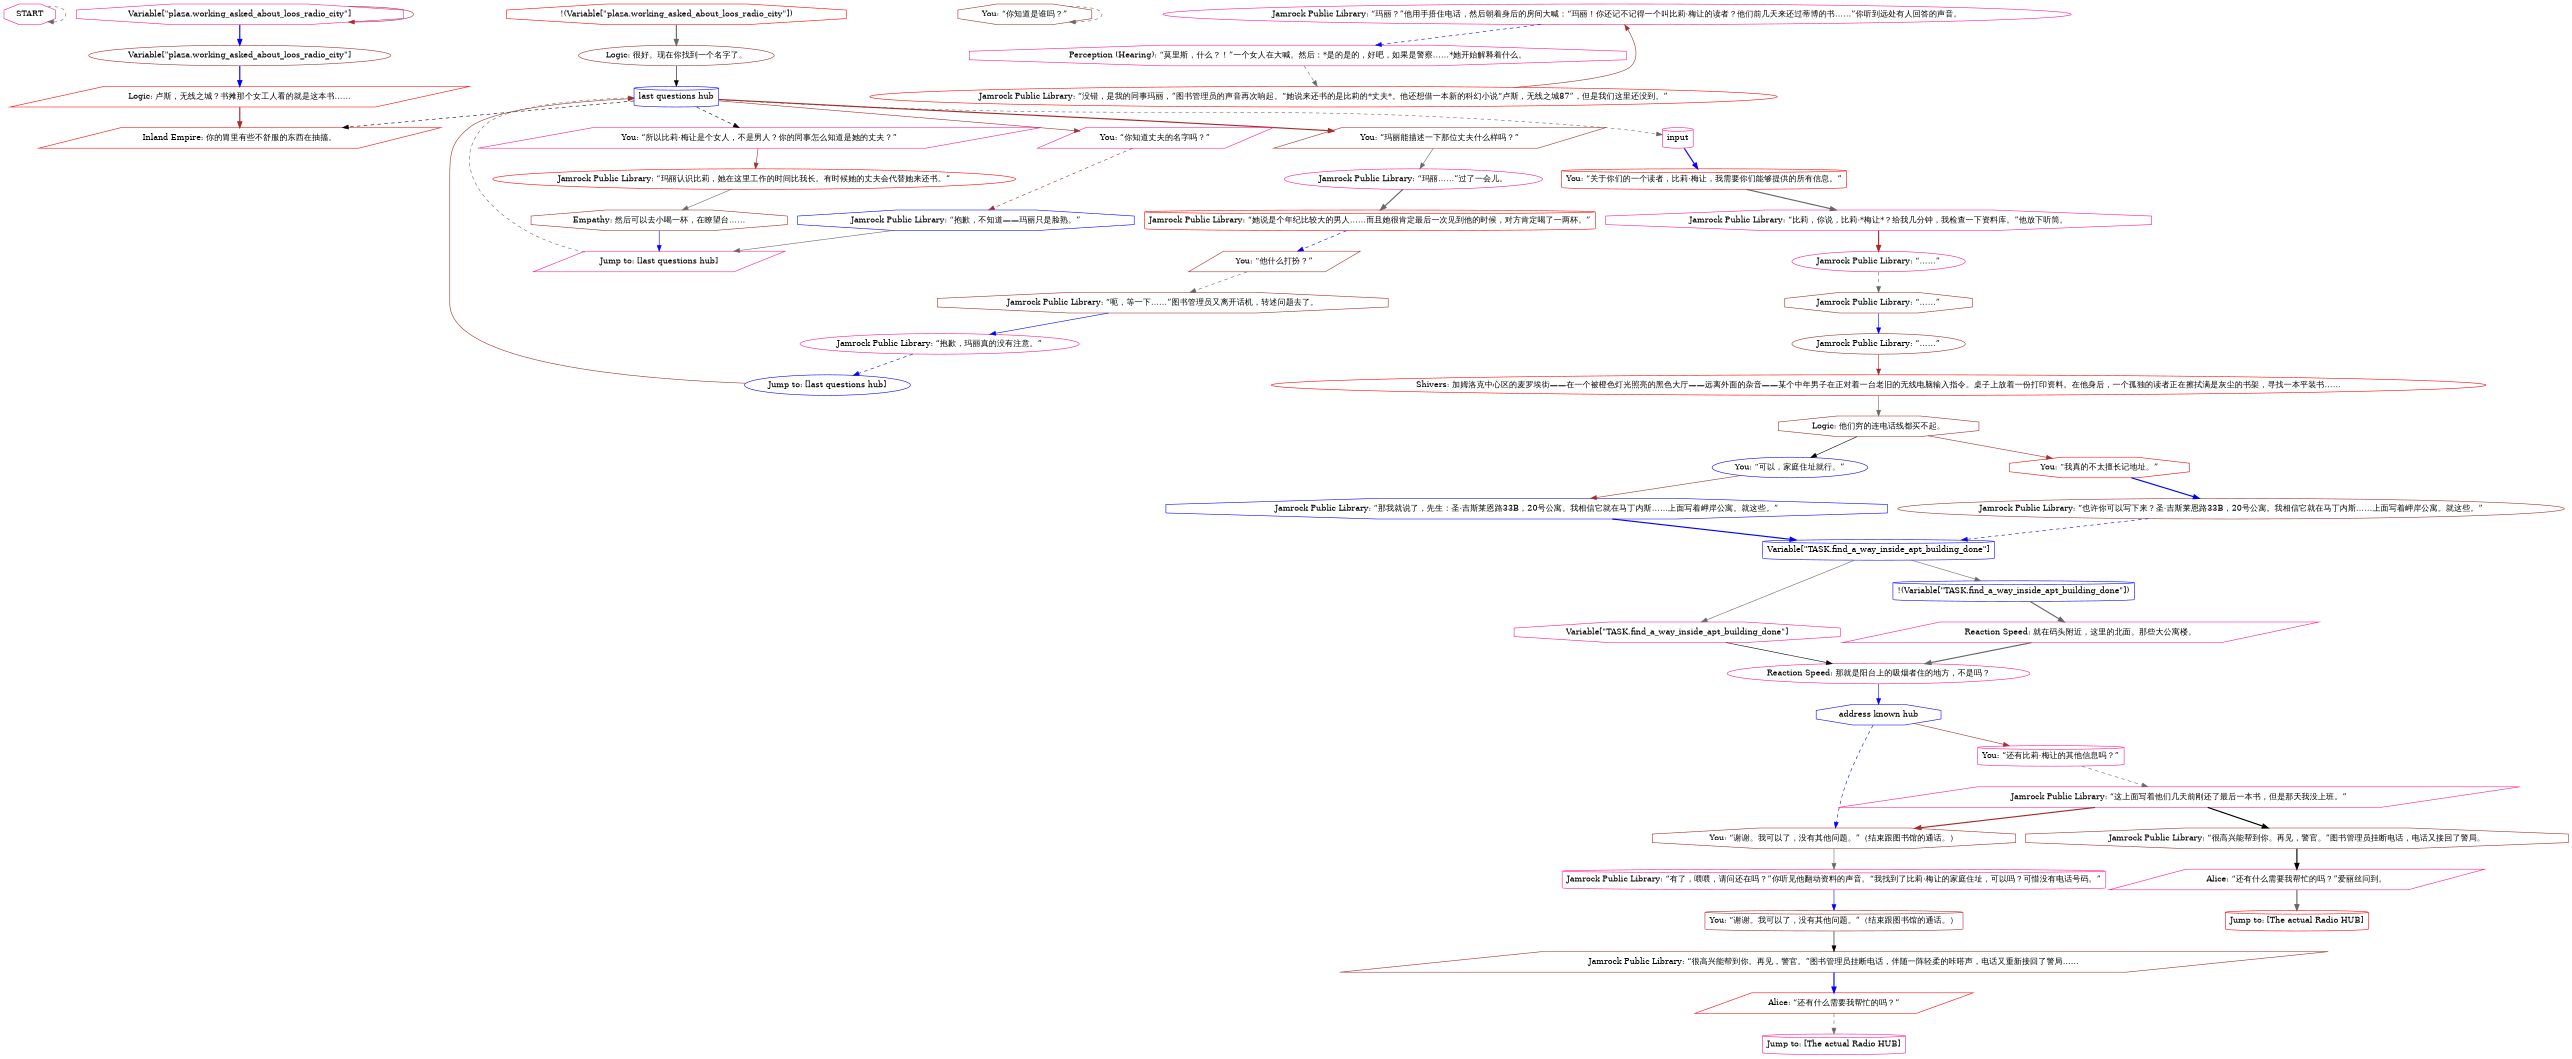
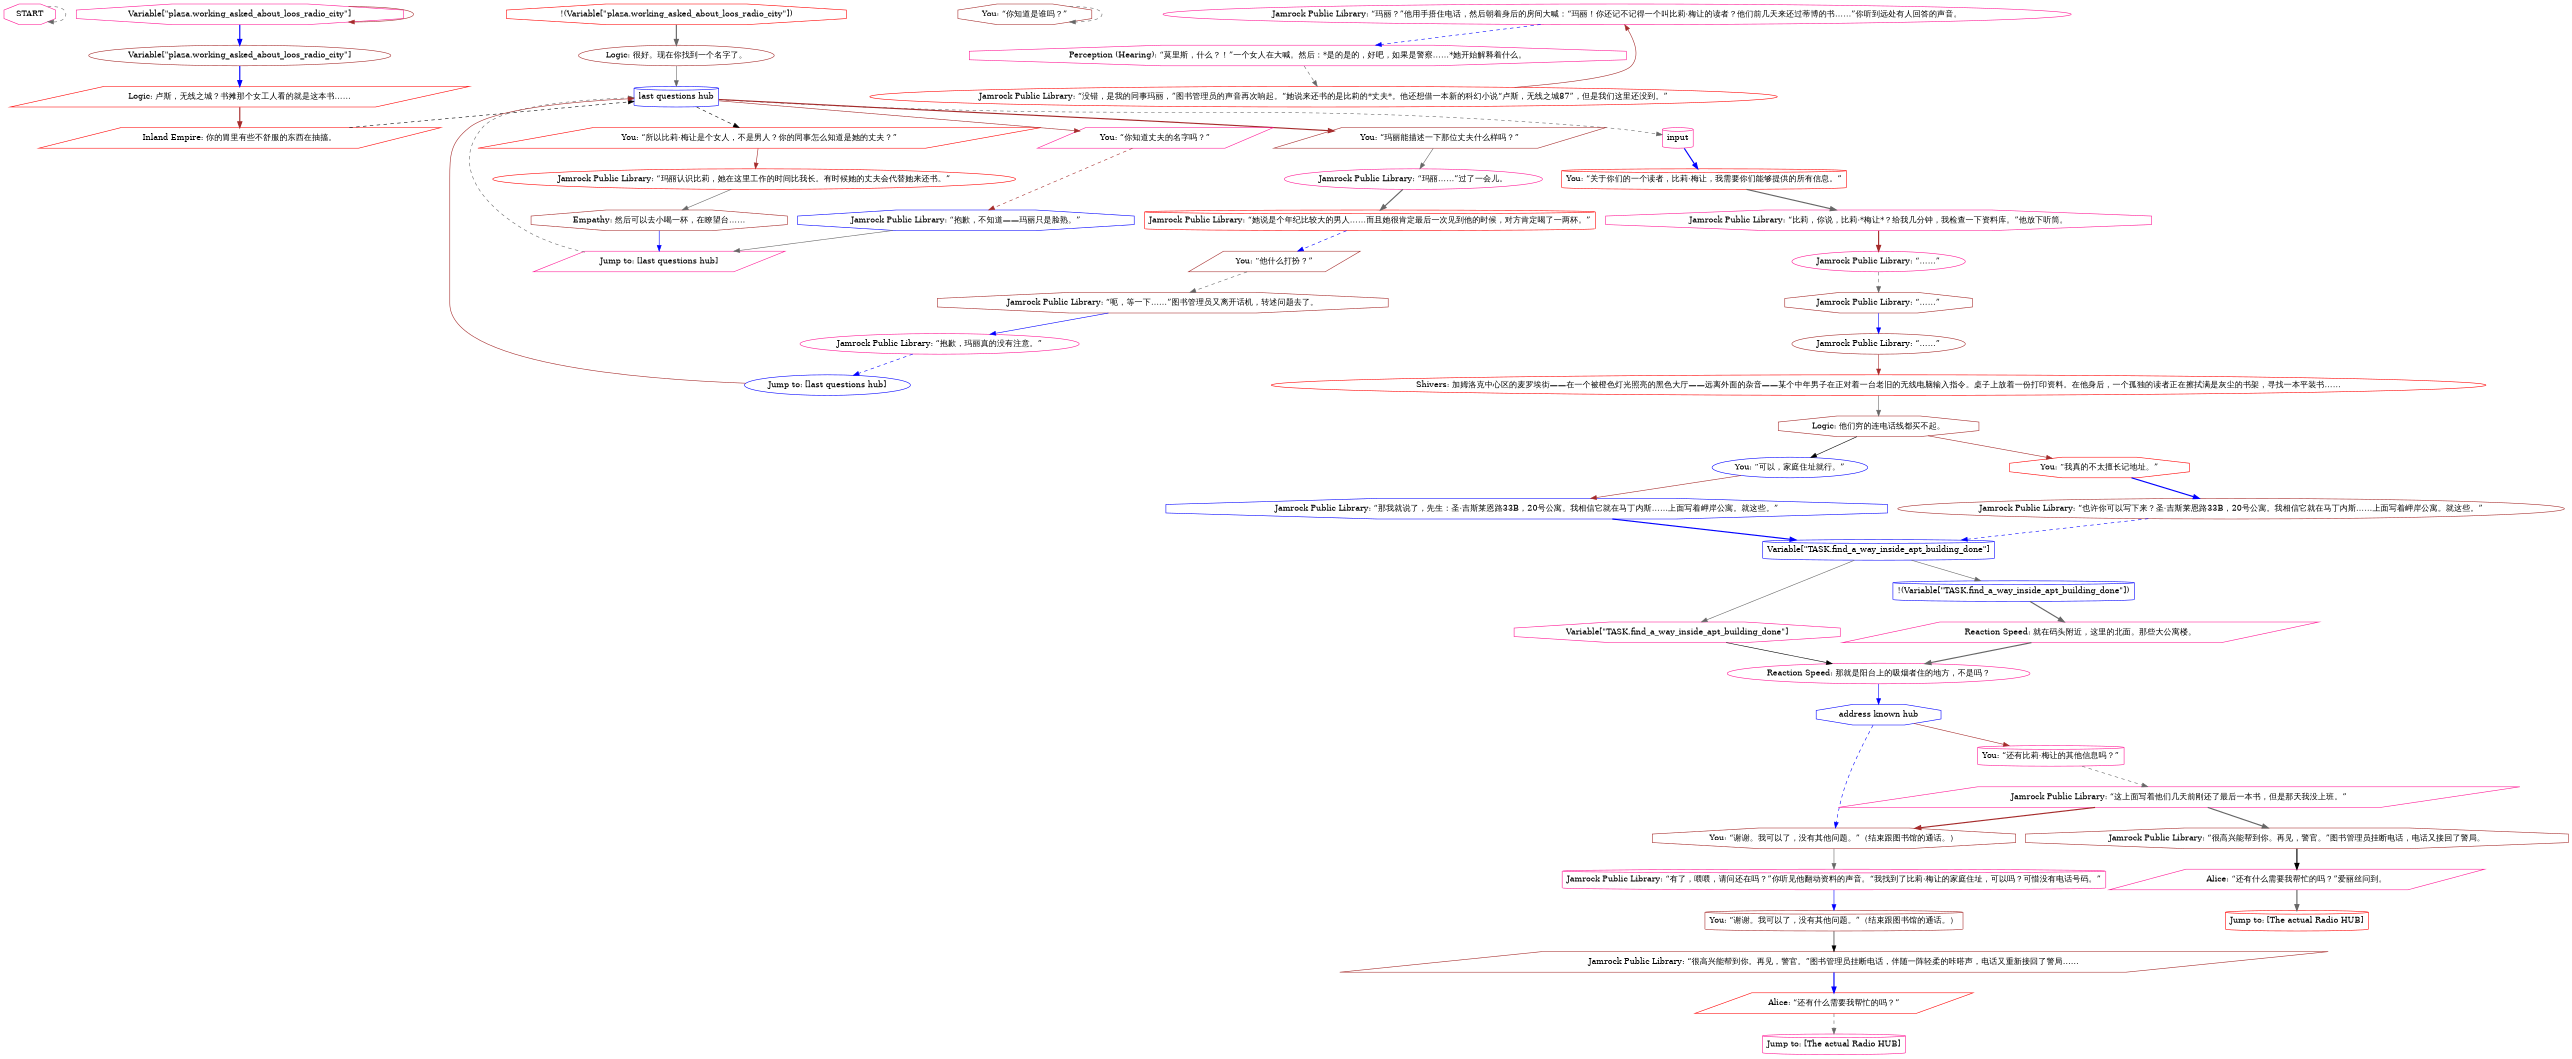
(676, 73) -> (676, 73)
(484, 115) -> (482, 115)
(759, 138) -> (759, 138)
(2235, 817) -> (2235, 817)
